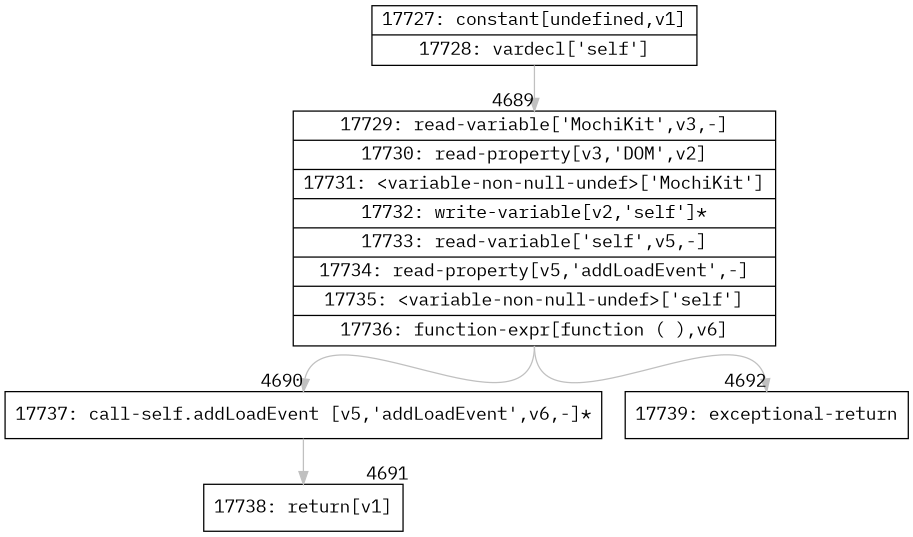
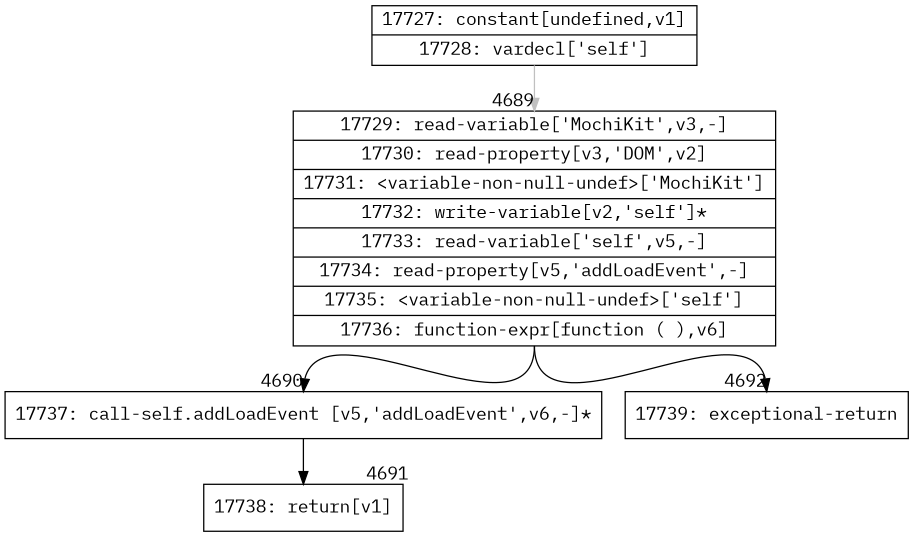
(425, 370) -> (425, 370)
(644, 370) -> (644, 370)
(303, 455) -> (303, 455)
